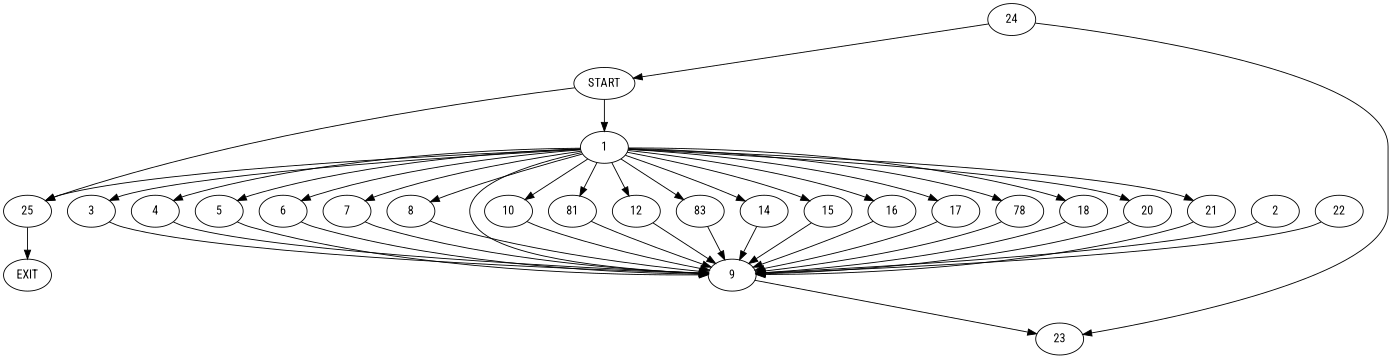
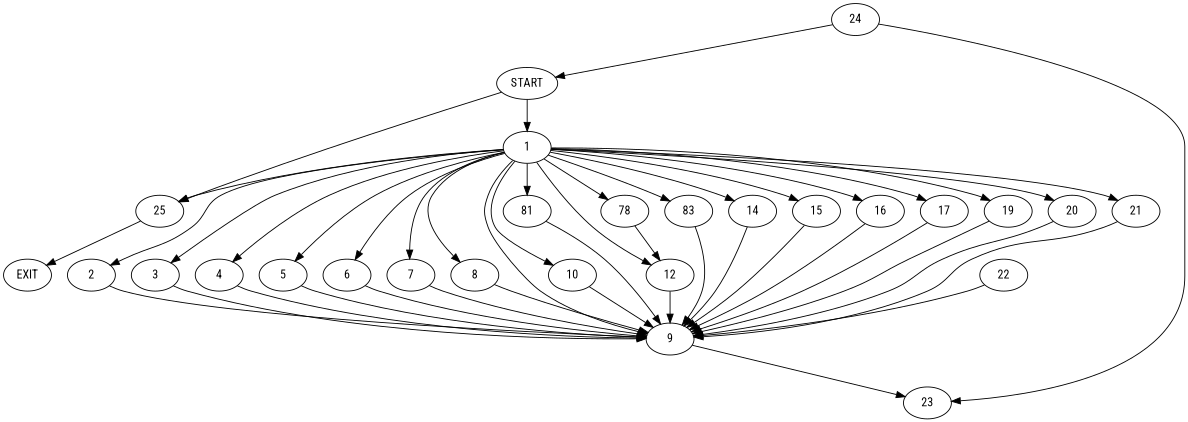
none -> (220, 196)
(1084, 211) -> (1008, 211)
(885, 253) -> (645, 240)
